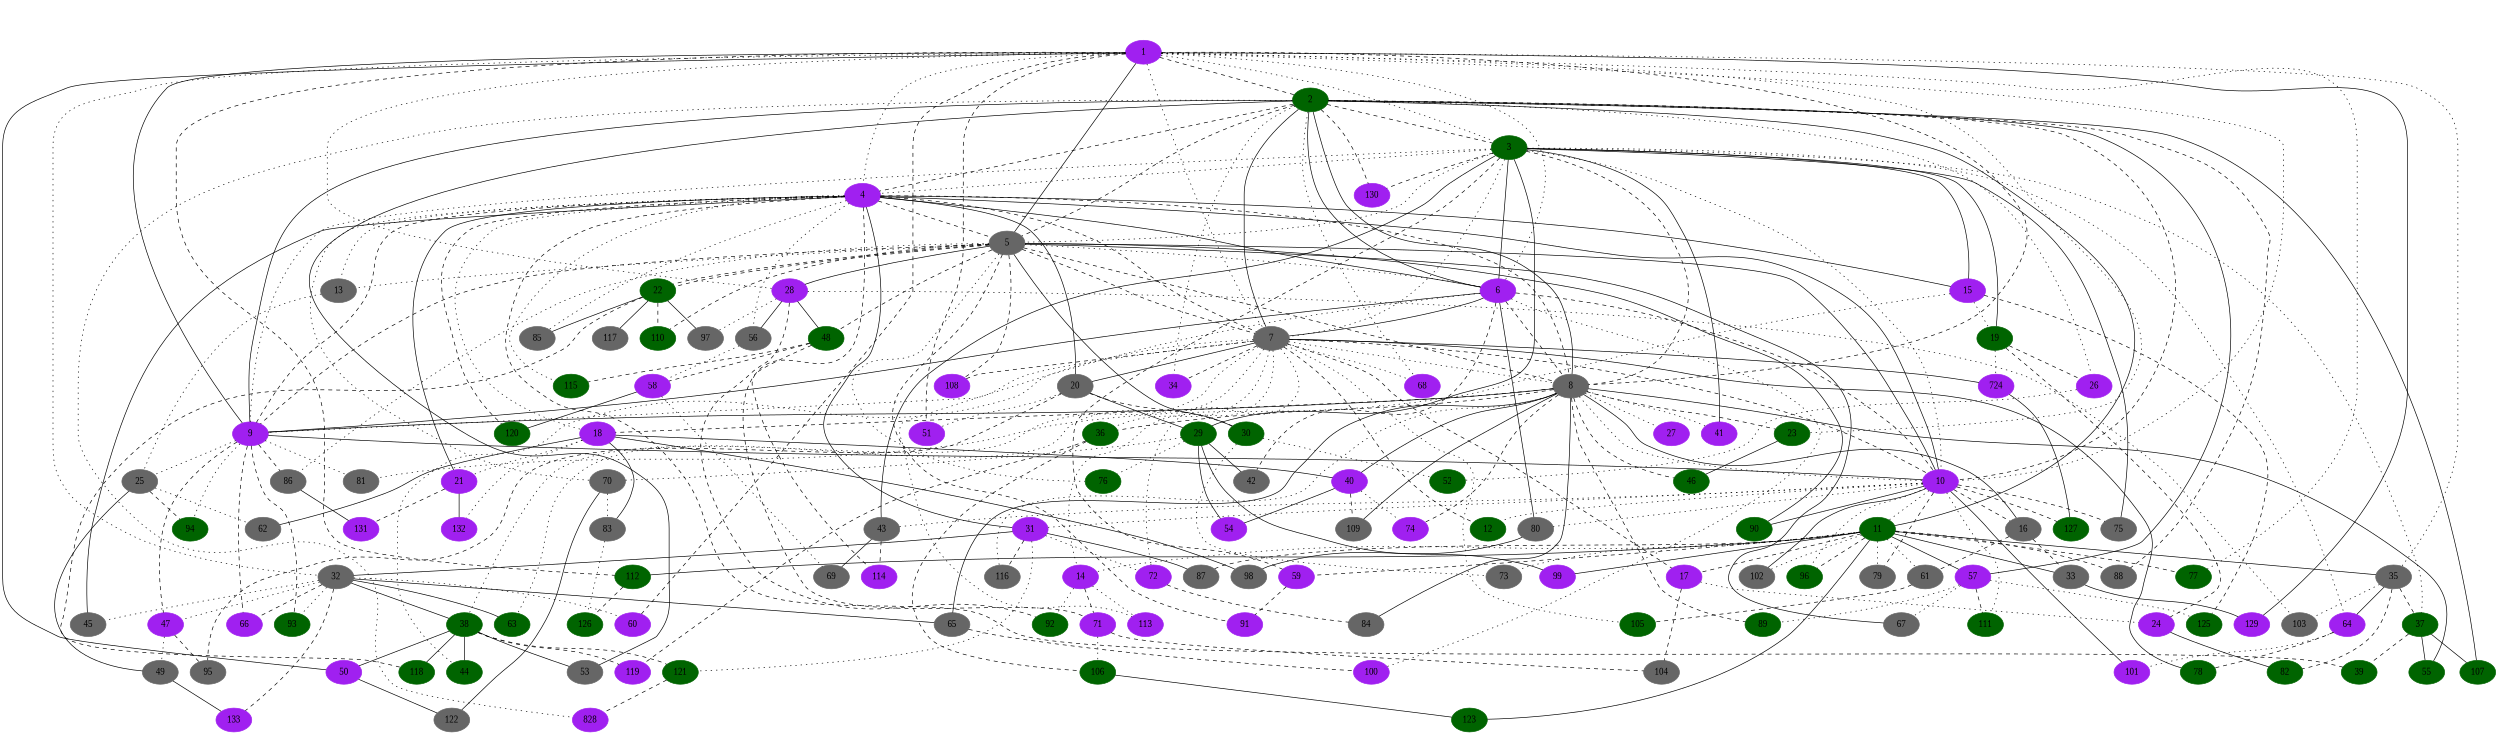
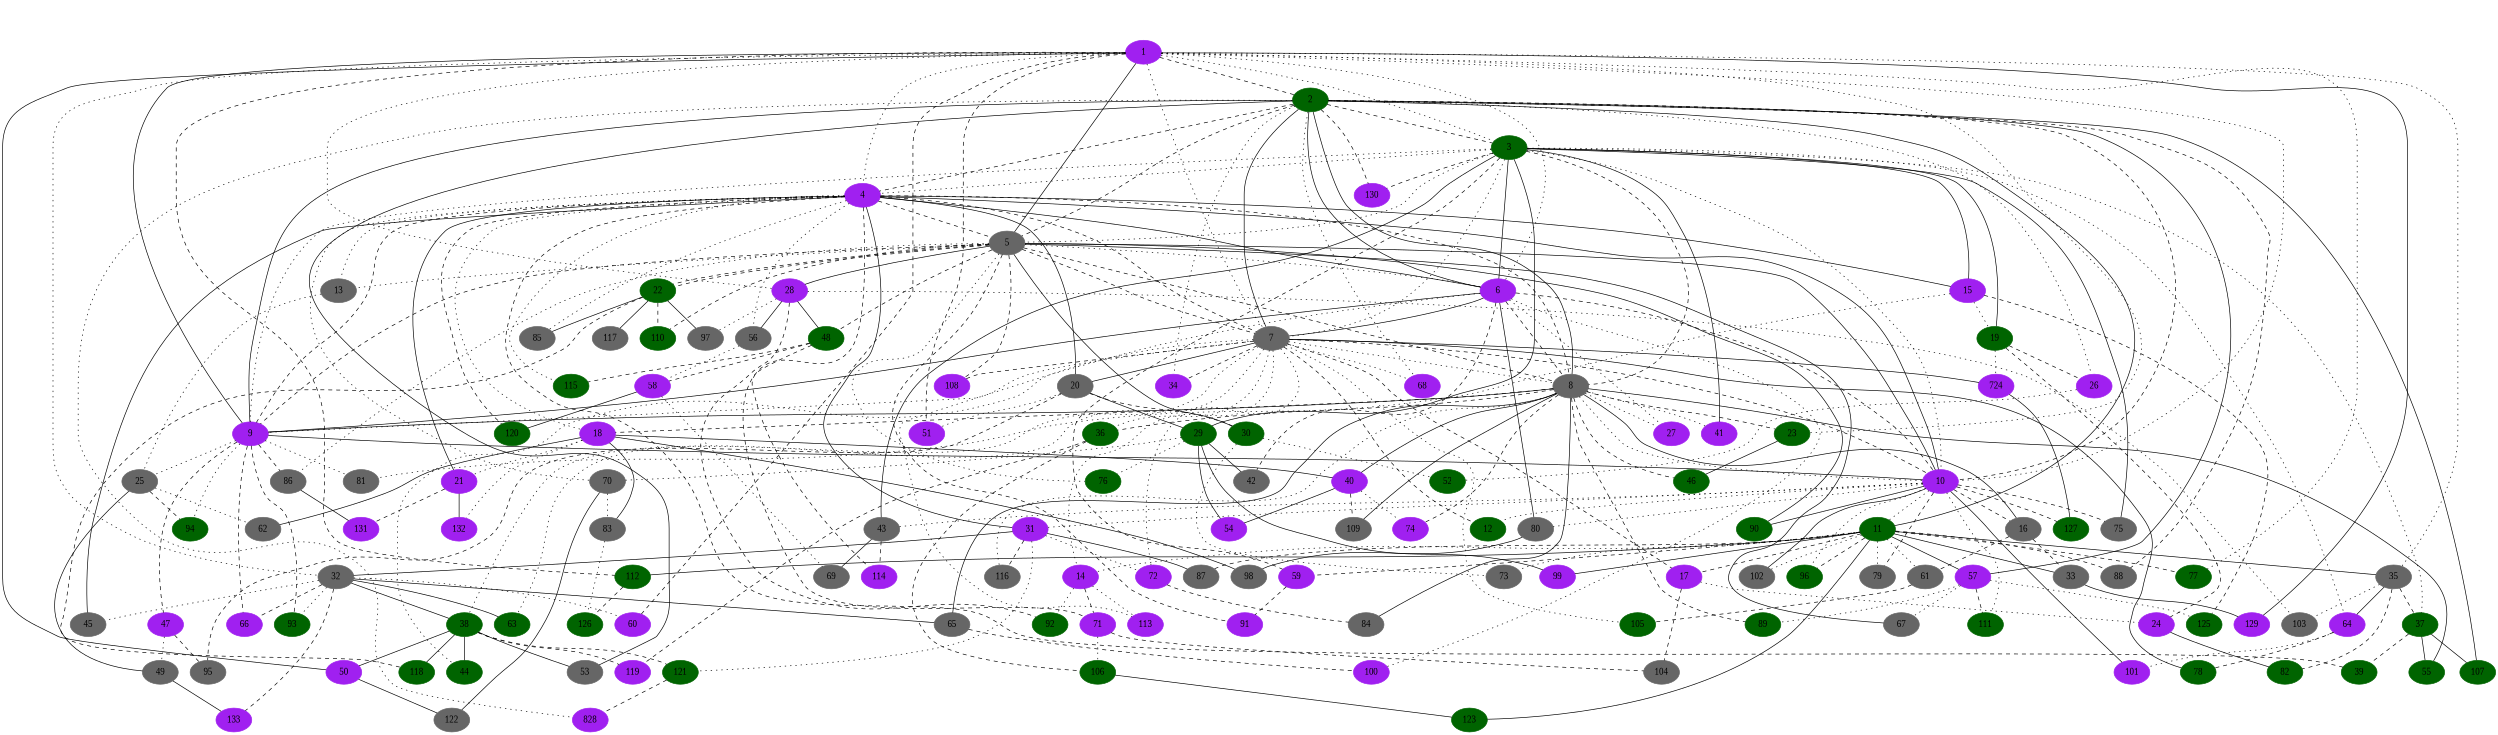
(1830, 105) -> none
none -> (1567, 345)
(251, 601) -> none
